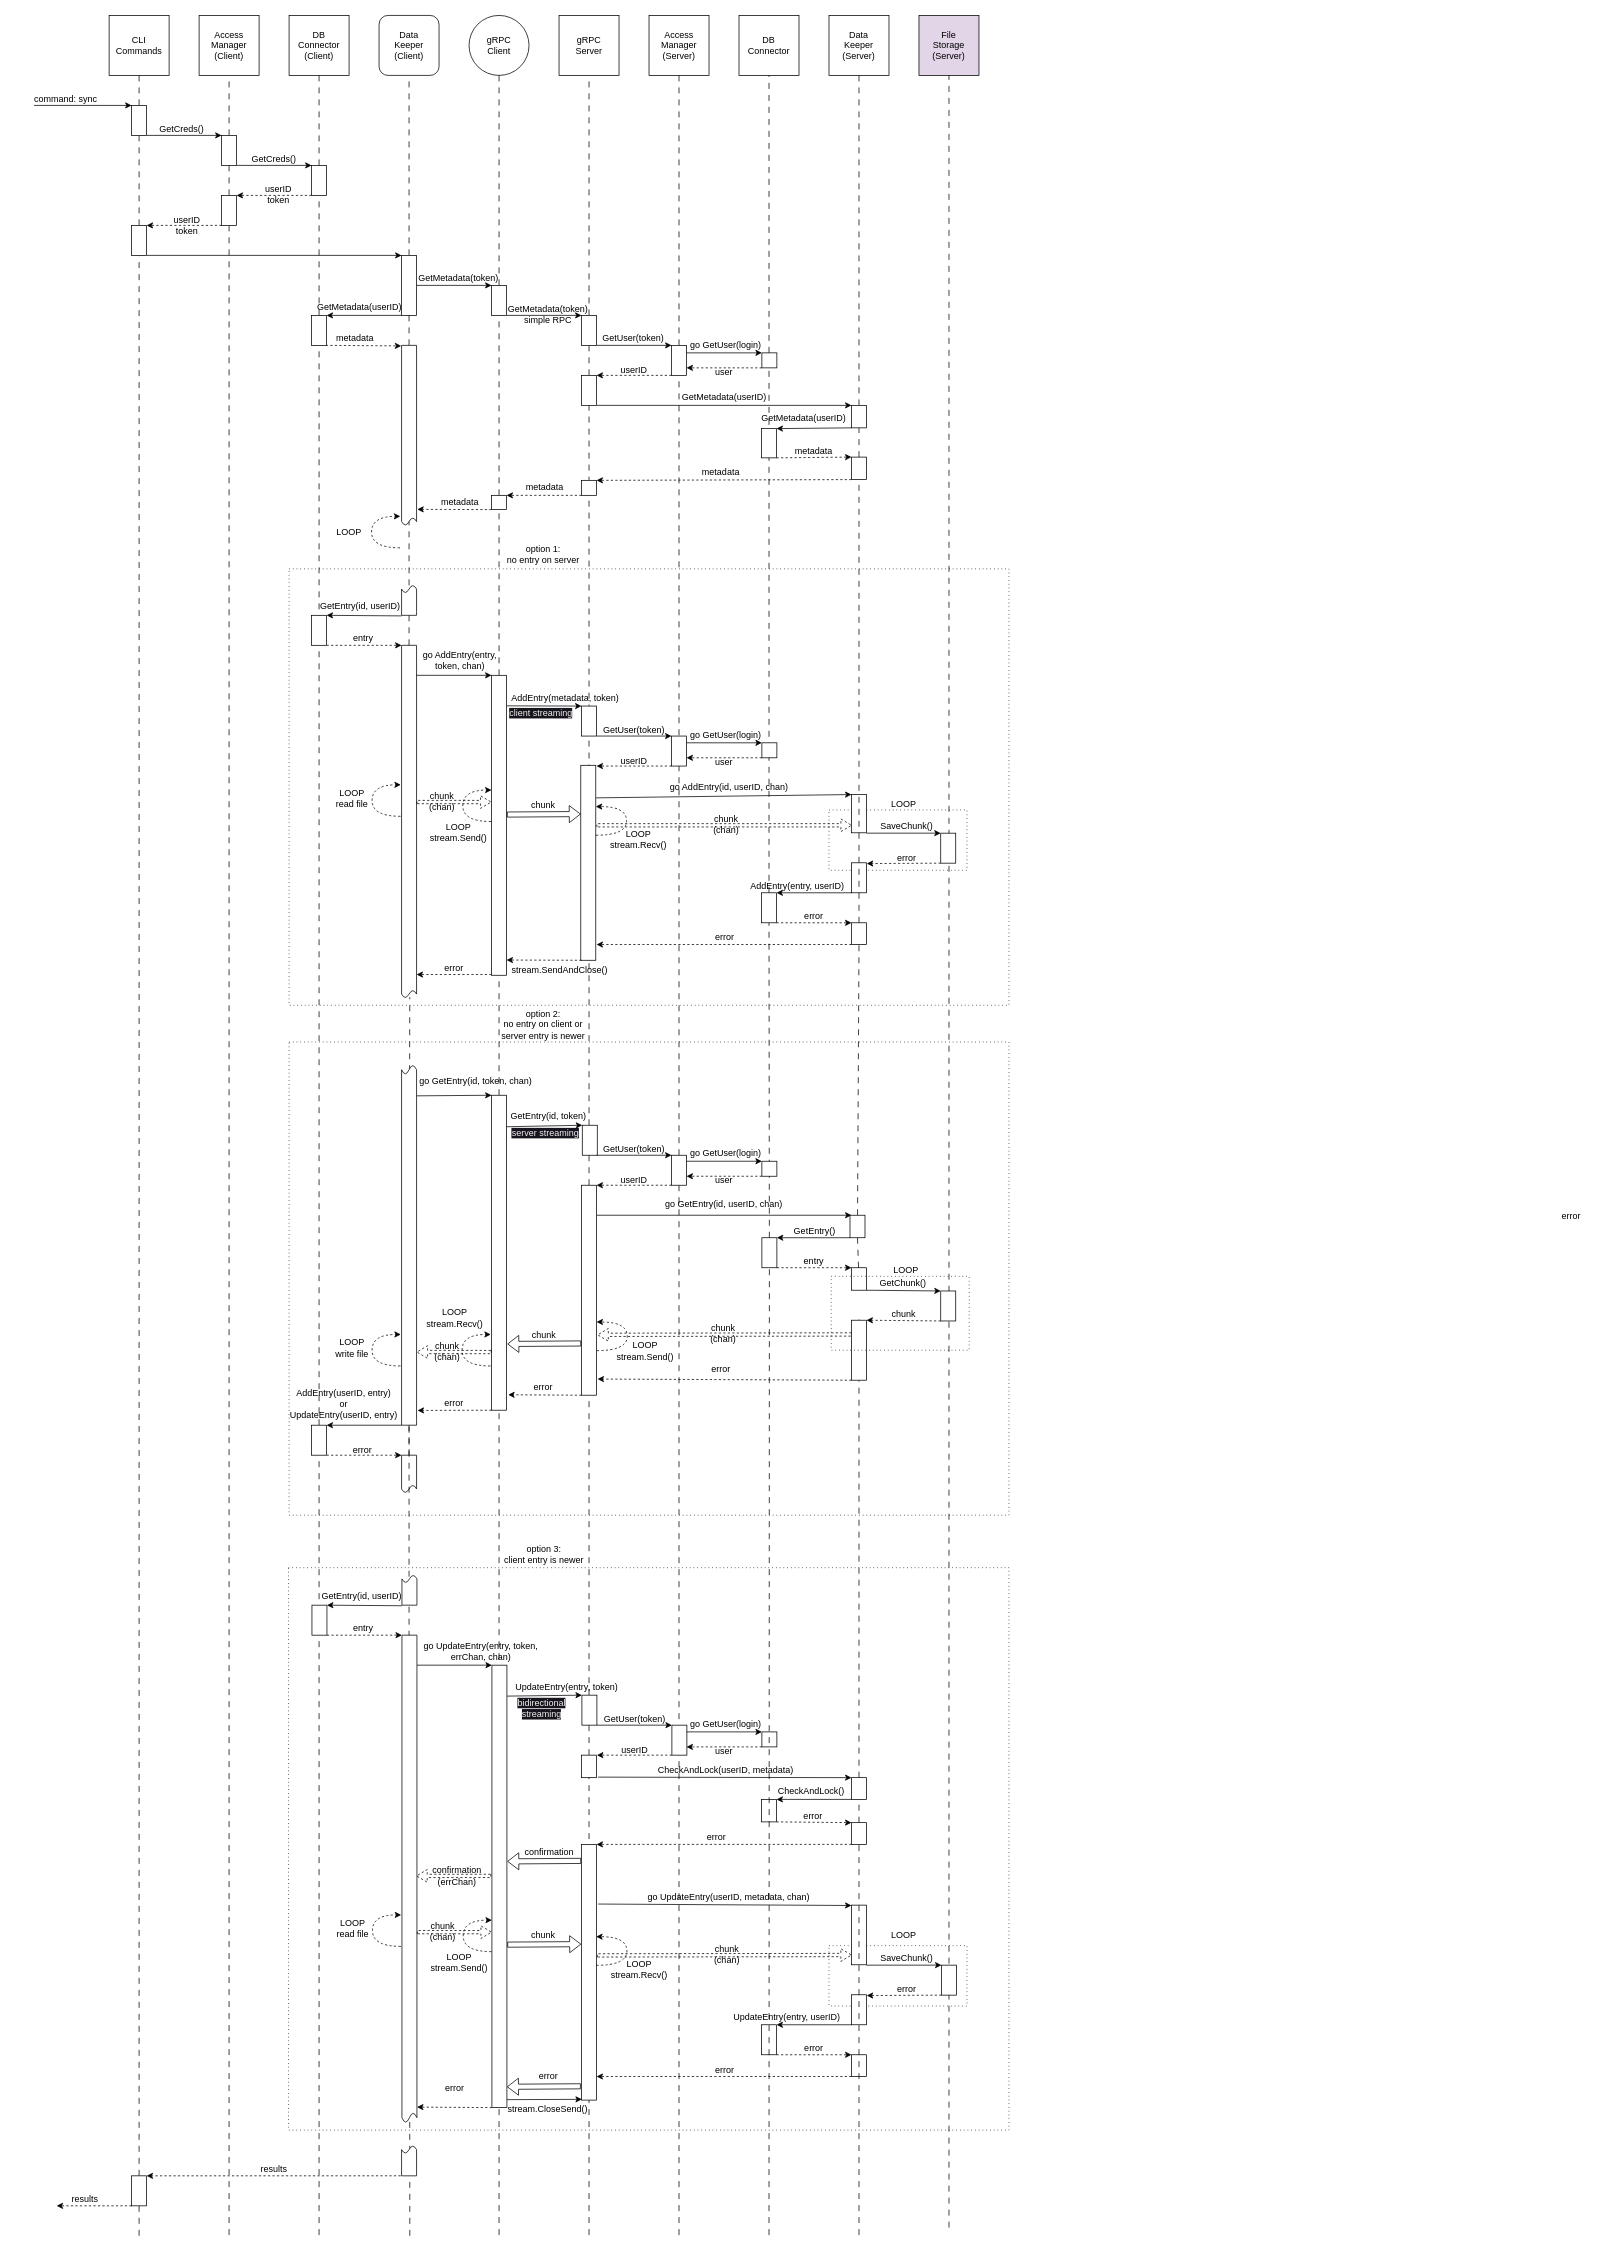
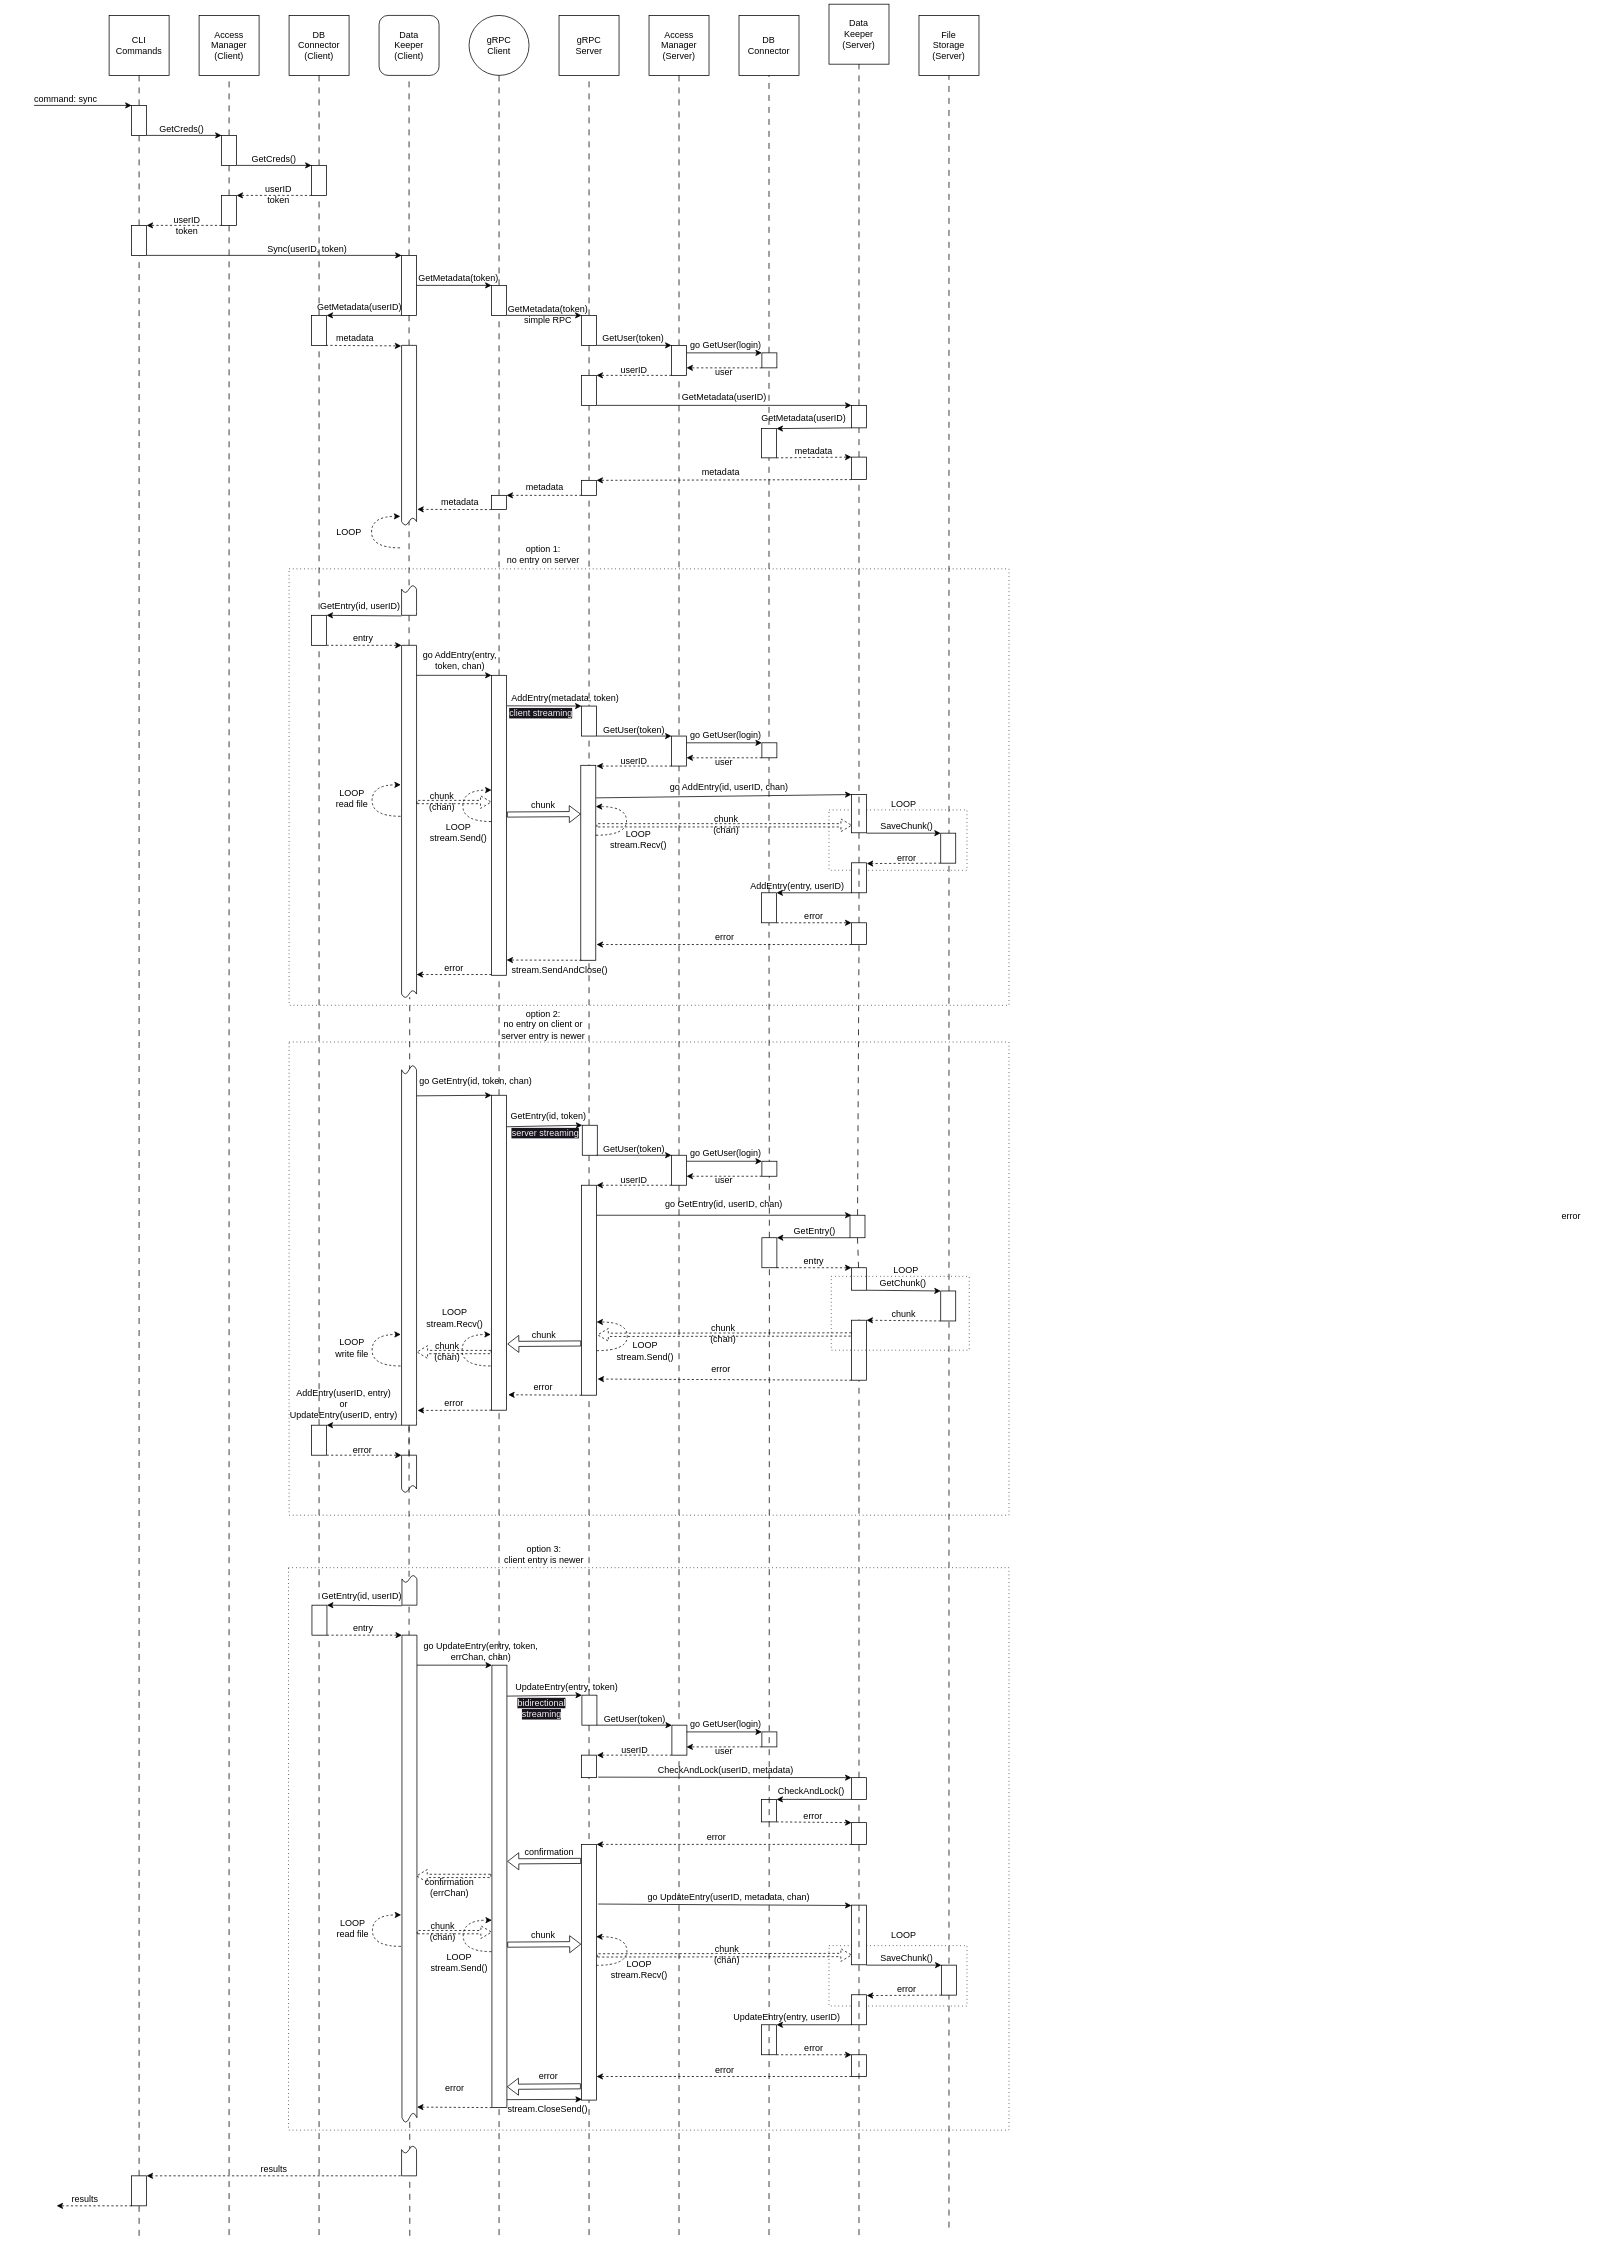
(859, 45) -> (859, 34)
(949, 45) -> (949, 45)
none -> (308, 249)
(457, 1876) -> (449, 1887)
